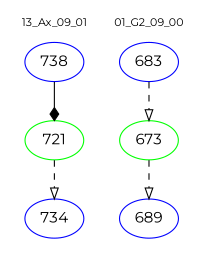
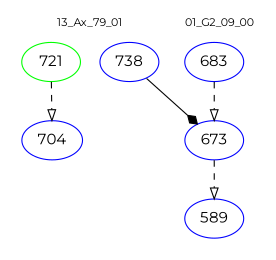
(55, 23) -> (90, 23)
(54, 95) -> (161, 91)
(149, 140) -> (214, 140)
(54, 219) -> (52, 140)
(149, 219) -> (214, 219)
